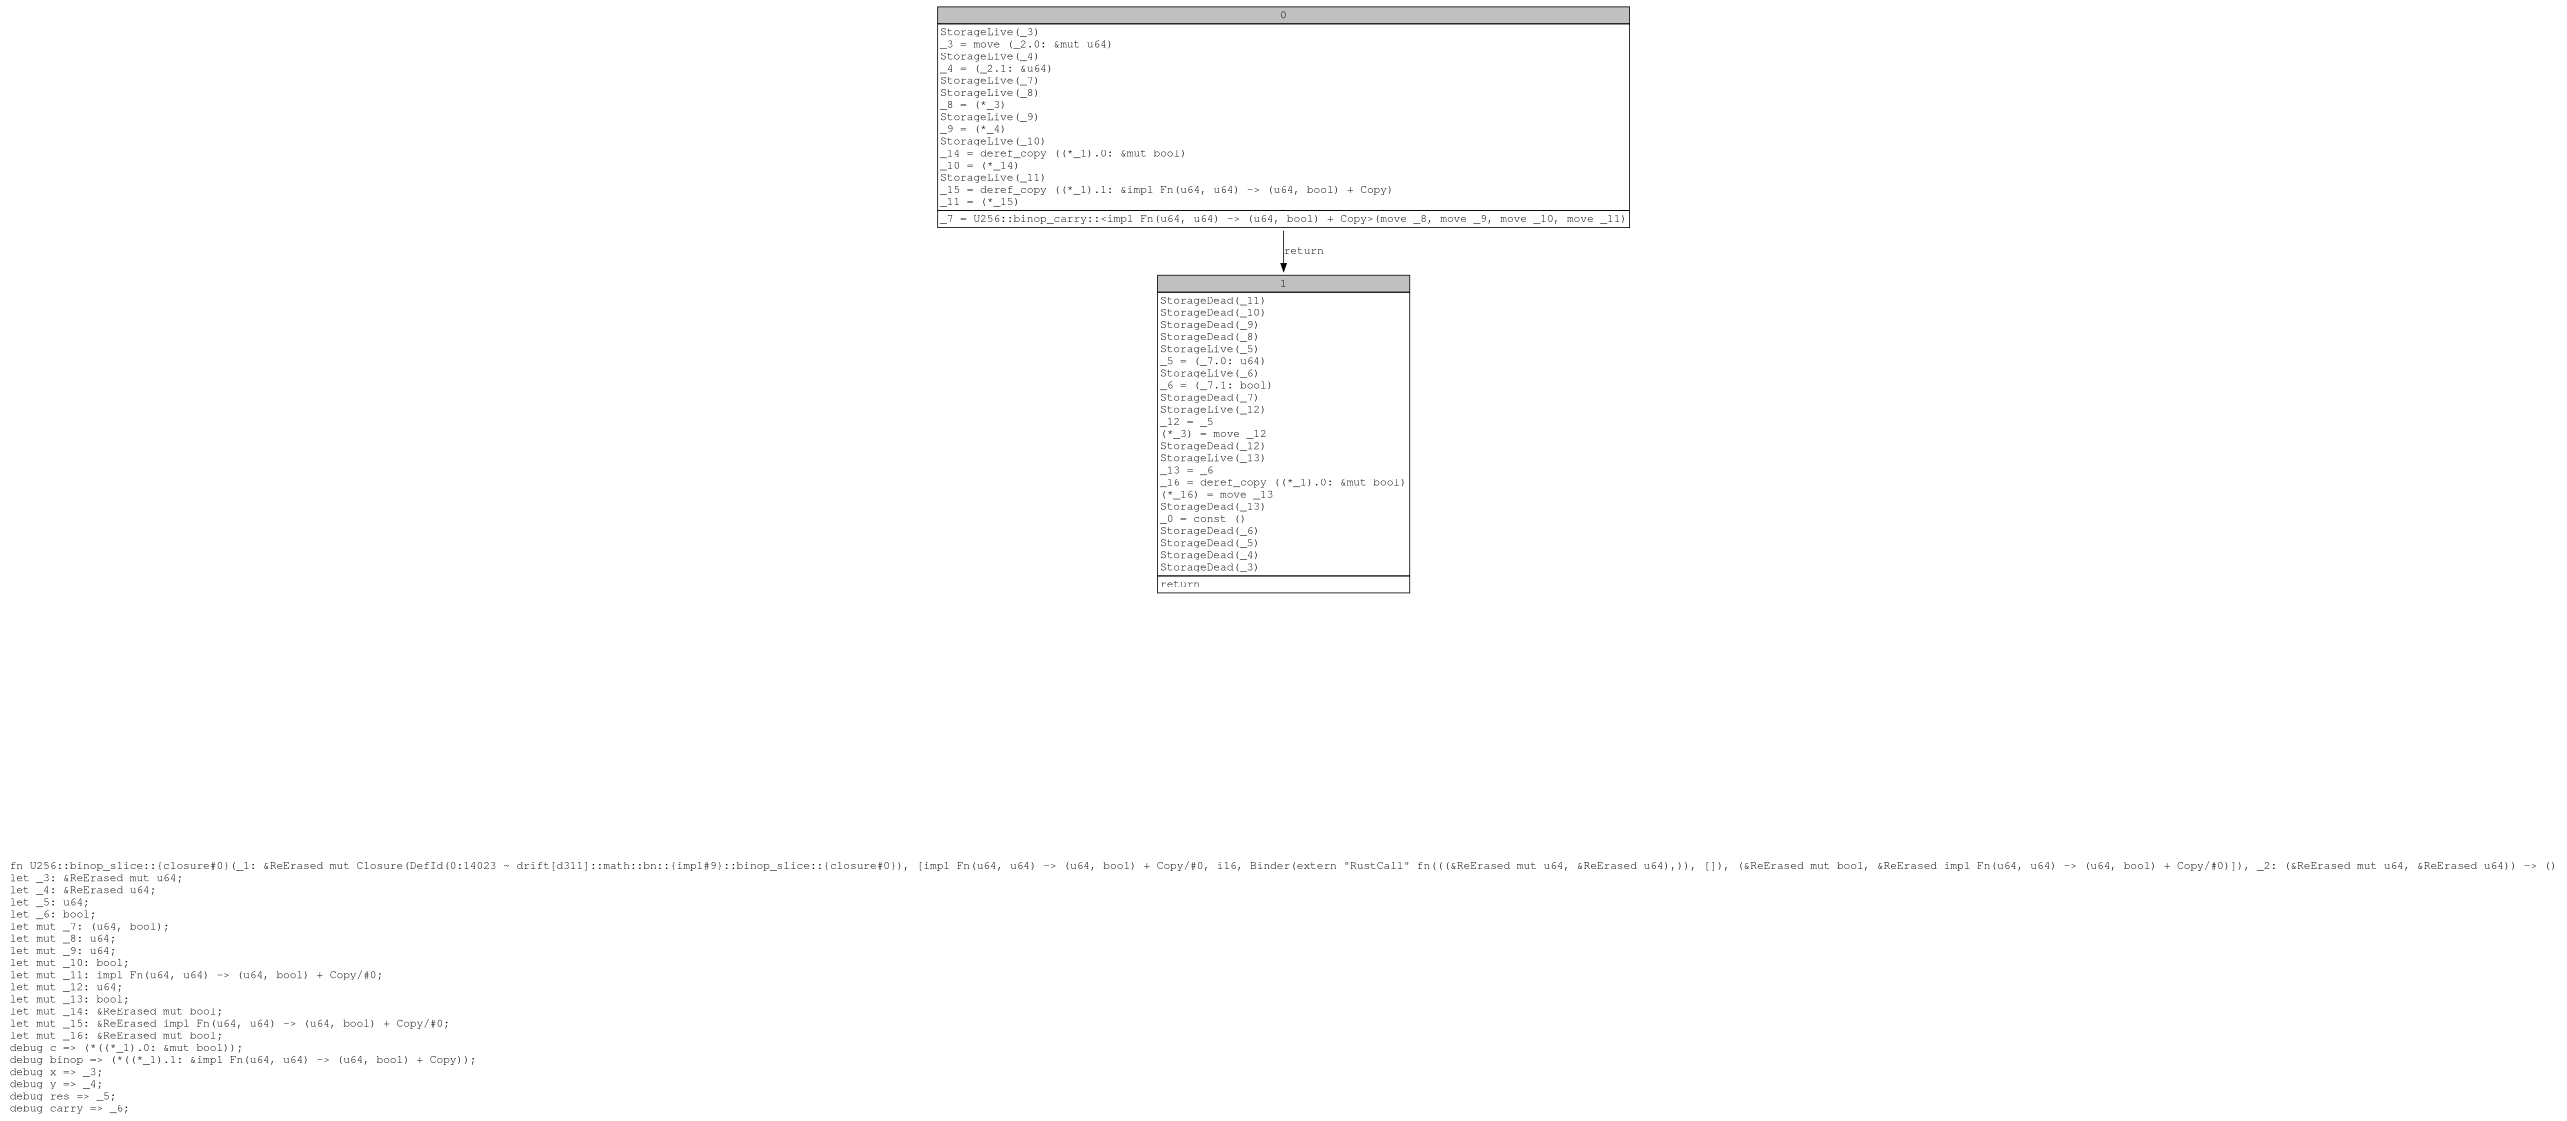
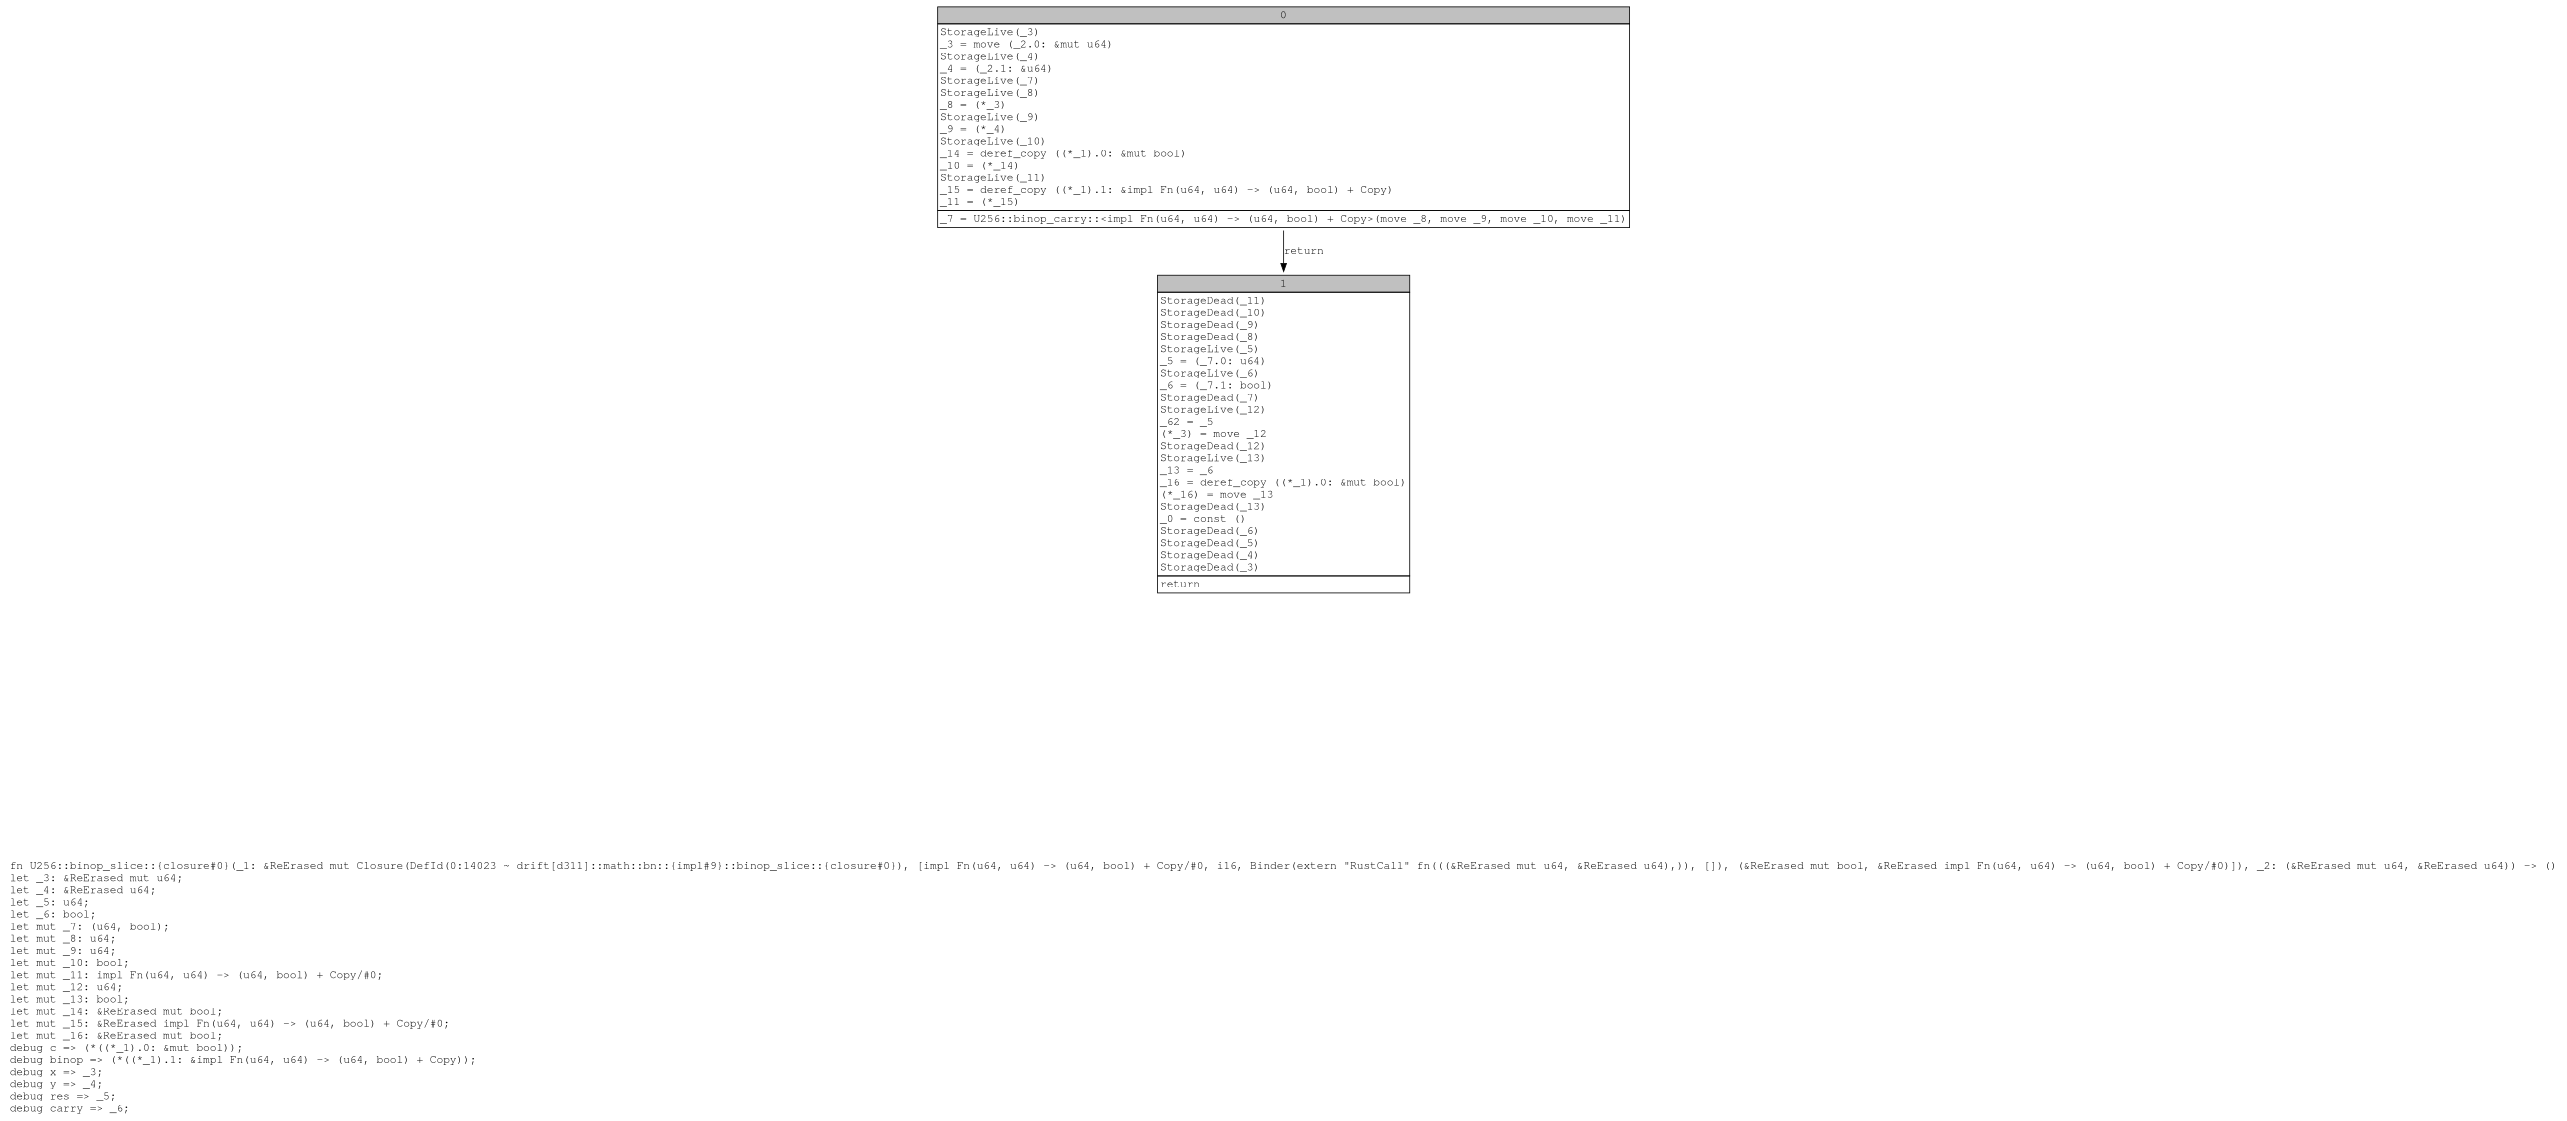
(1187, 422) -> (1187, 422)
